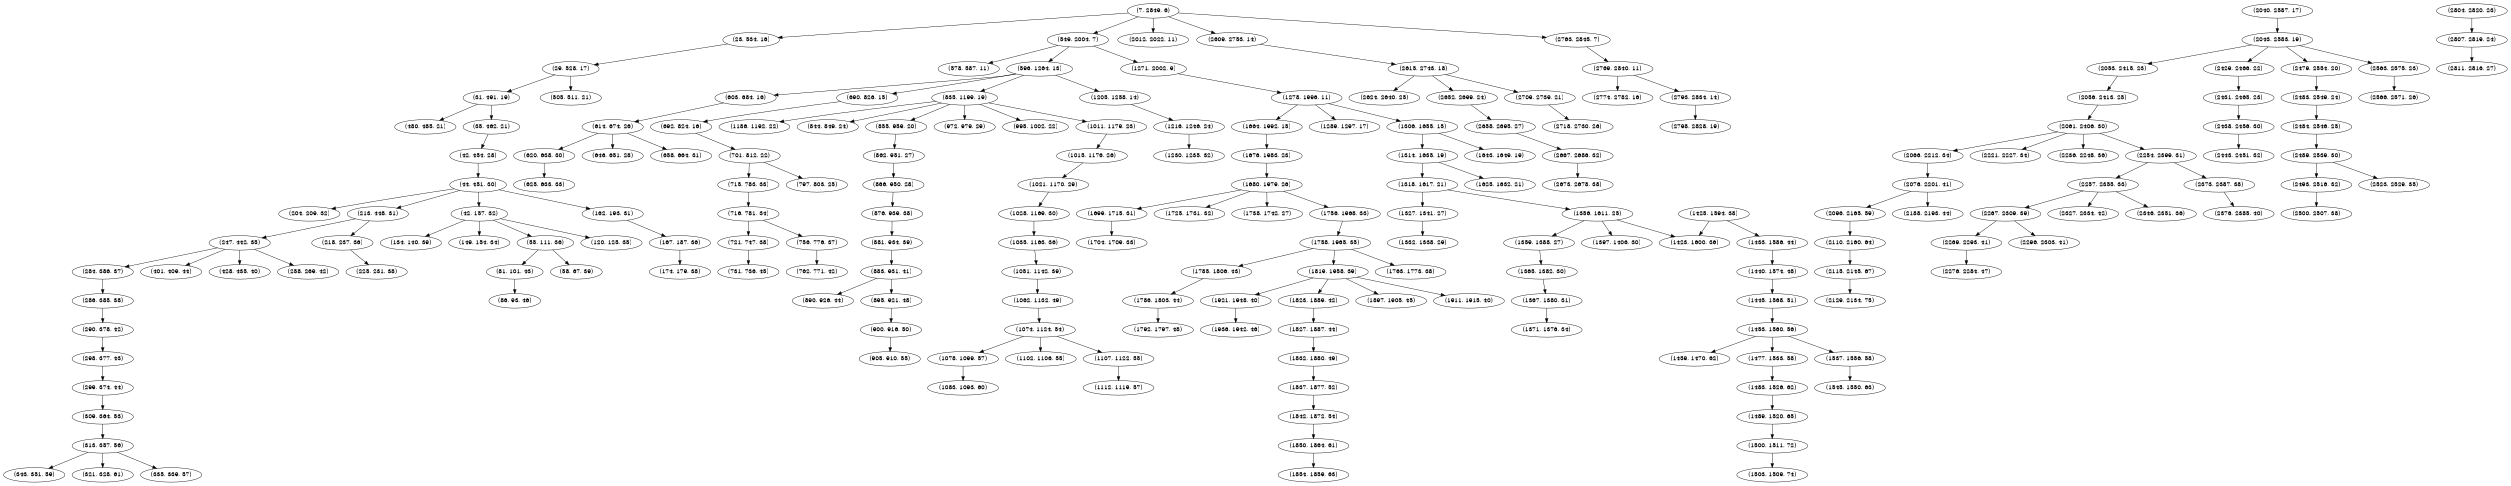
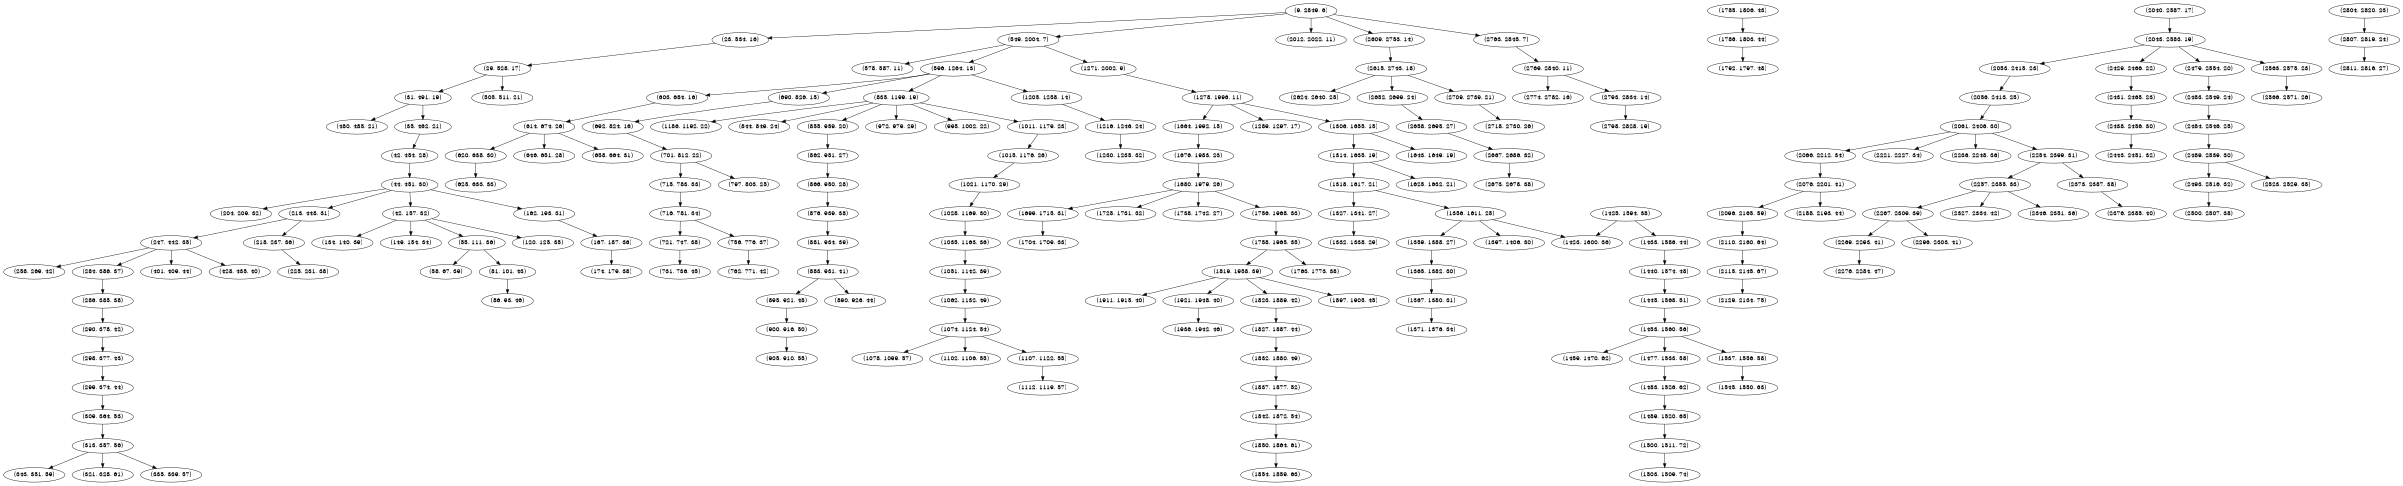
(1153, 11) -> (1311, 11)
(1278, 257) -> none
(963, 388) -> none
